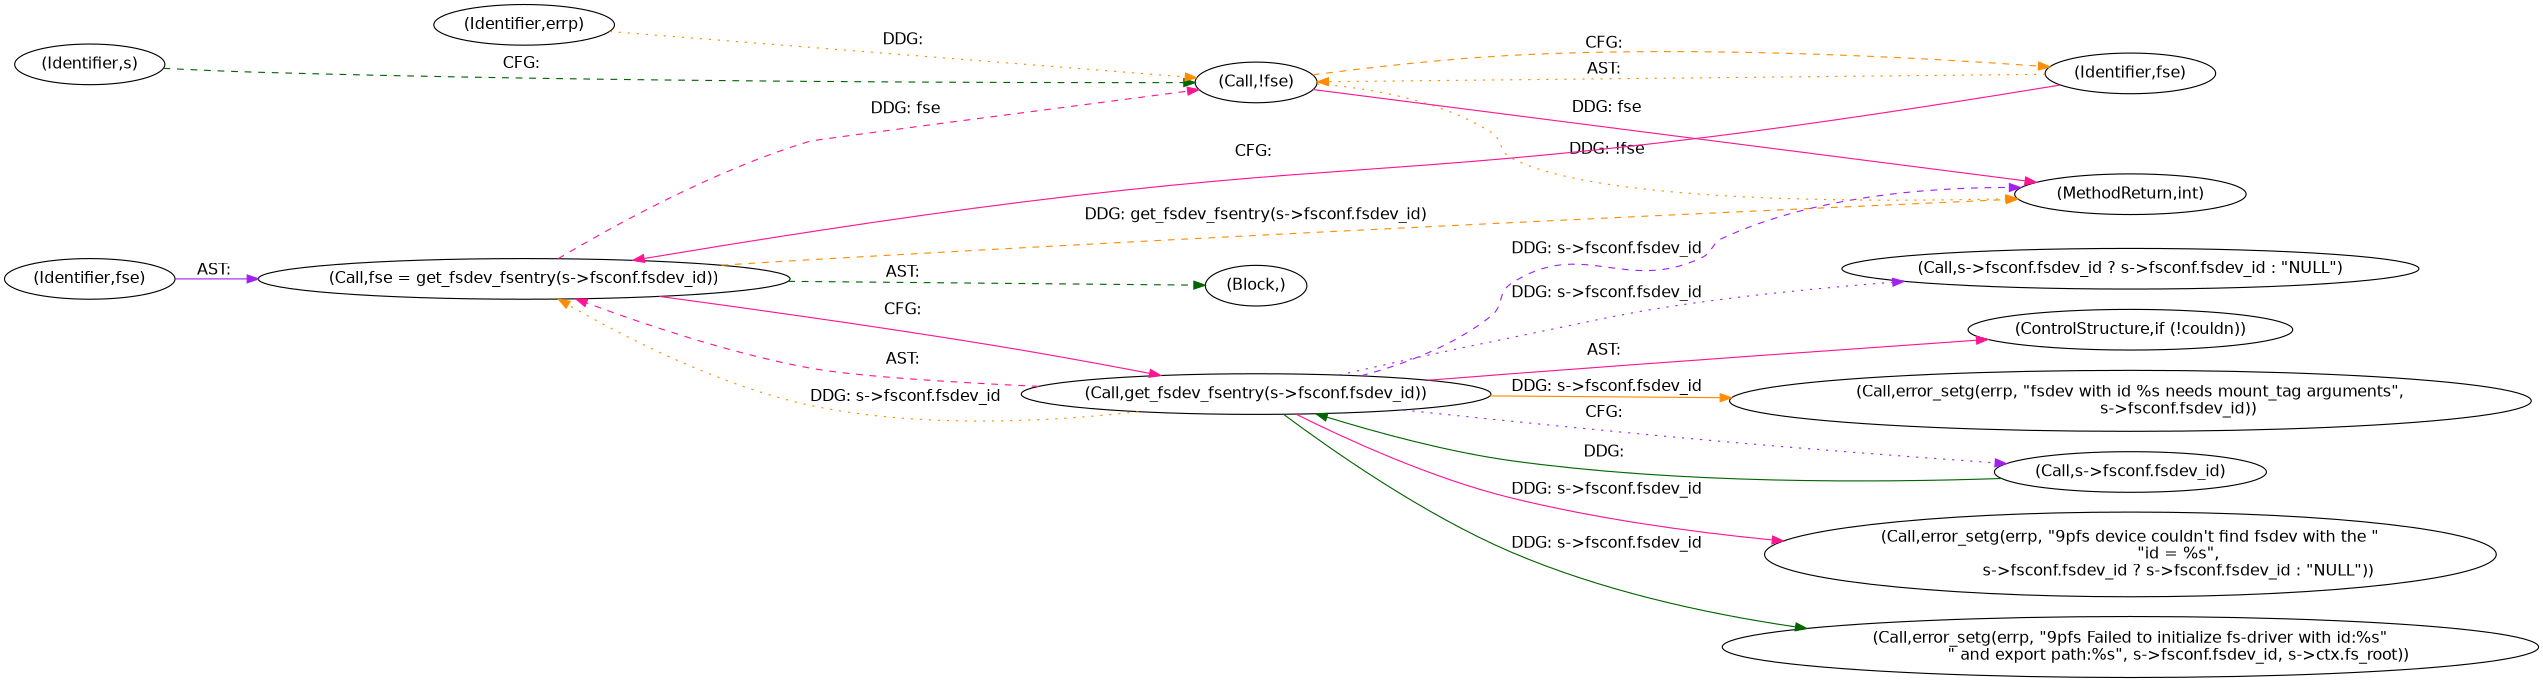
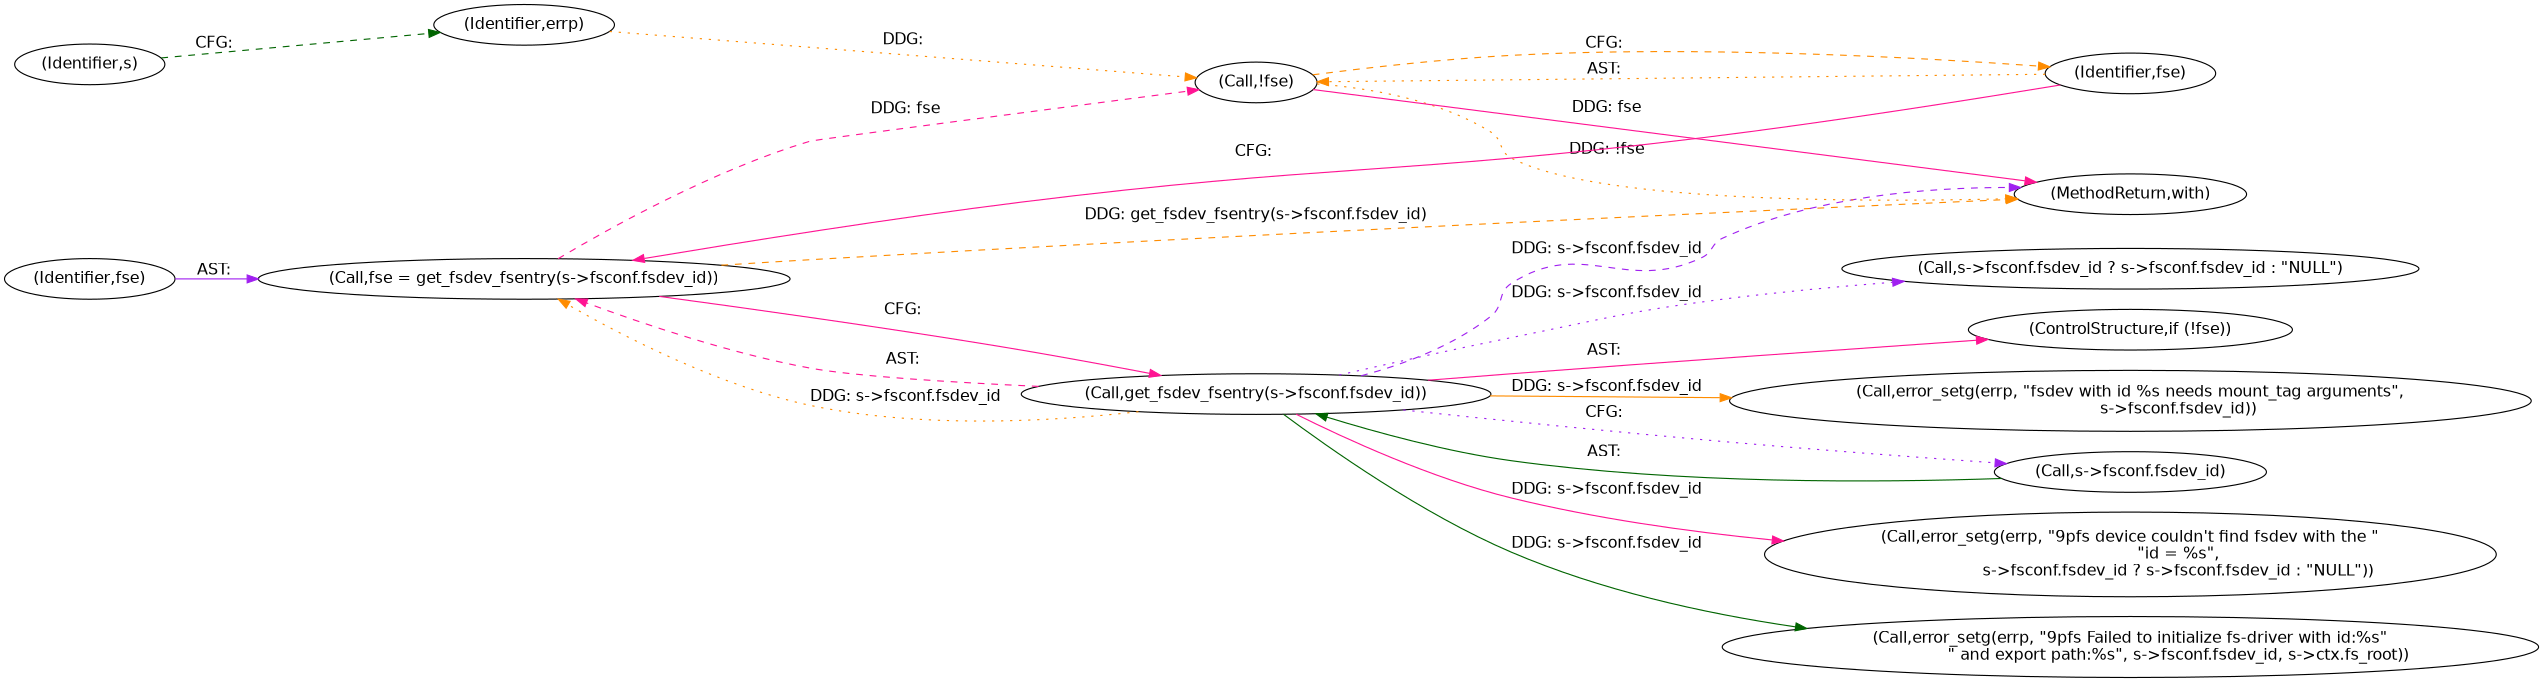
(674, 80) -> (295, 46)
(2130, 194) -> (2130, 194)
(1256, 286) -> none
(2130, 330) -> (2130, 330)
(1607, 452) -> (1607, 452)
